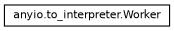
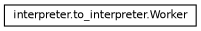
(87, 16) -> (100, 16)
